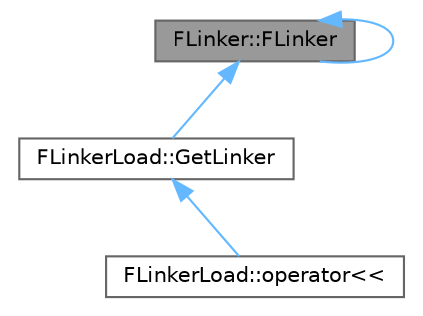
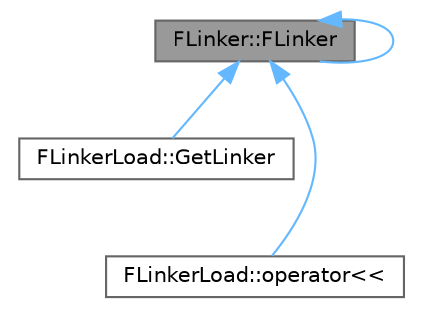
(213, 226) -> (315, 169)
